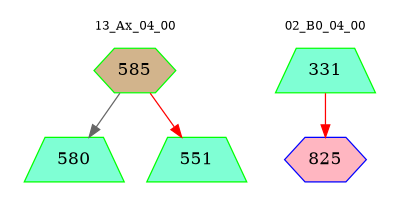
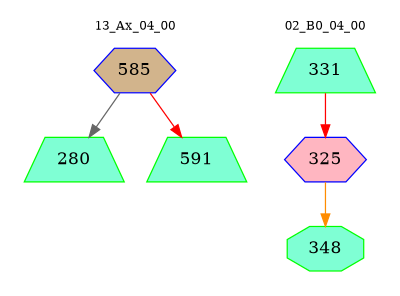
(135, 71) -> (135, 71)
(74, 160) -> (74, 160)
(197, 160) -> (197, 160)
(325, 160) -> (325, 160)
none -> (325, 249)
